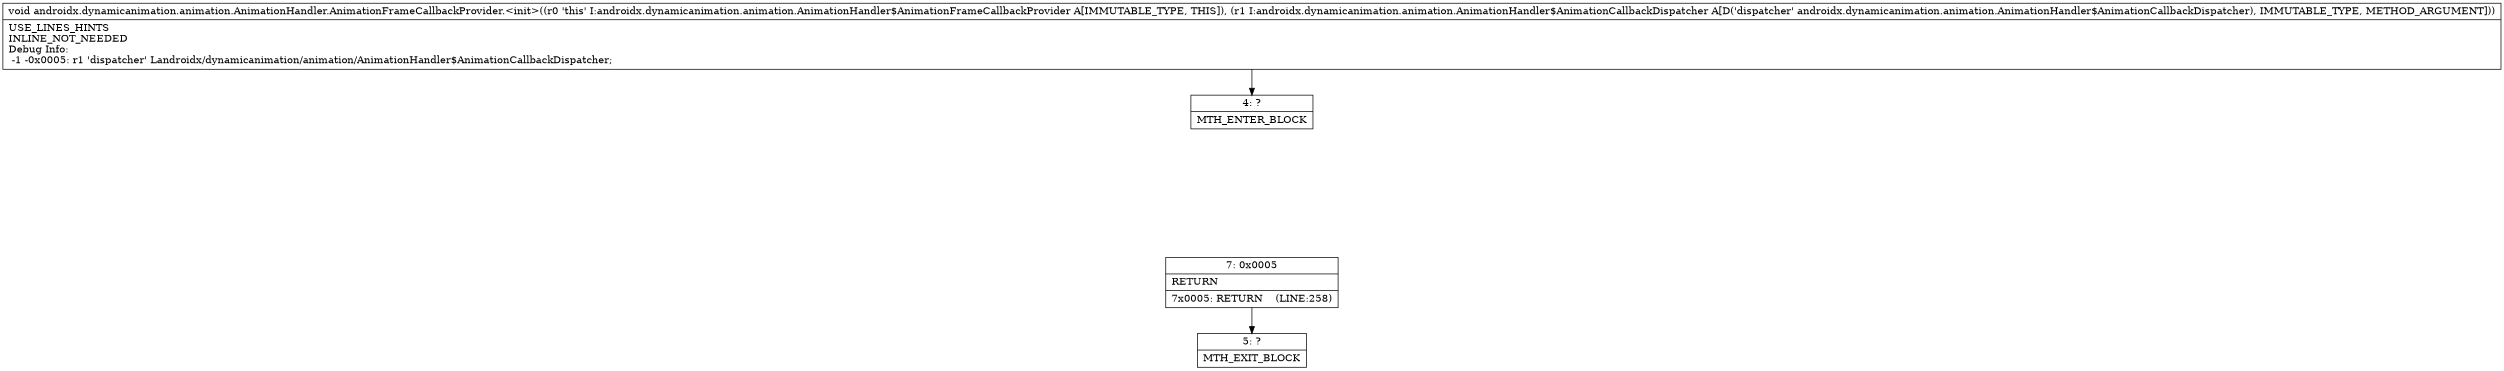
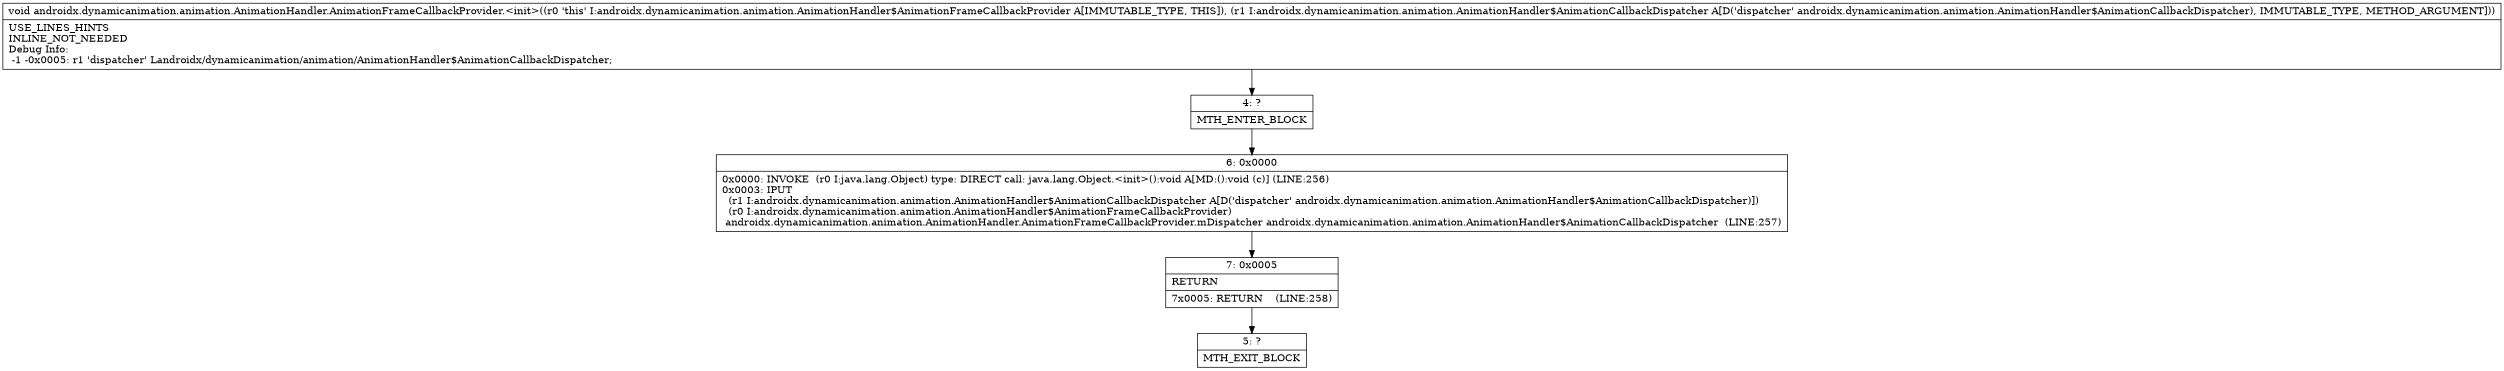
none -> (1252, 193)
